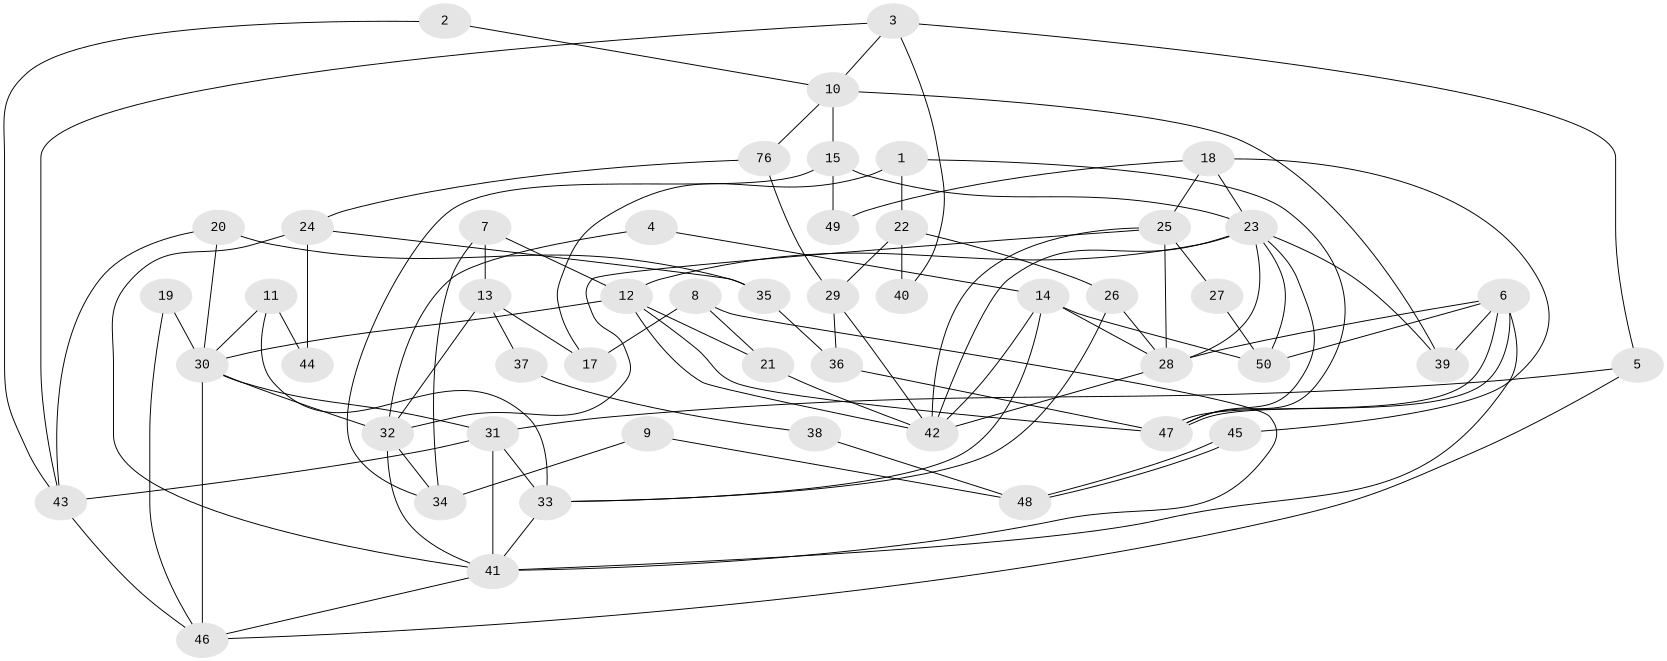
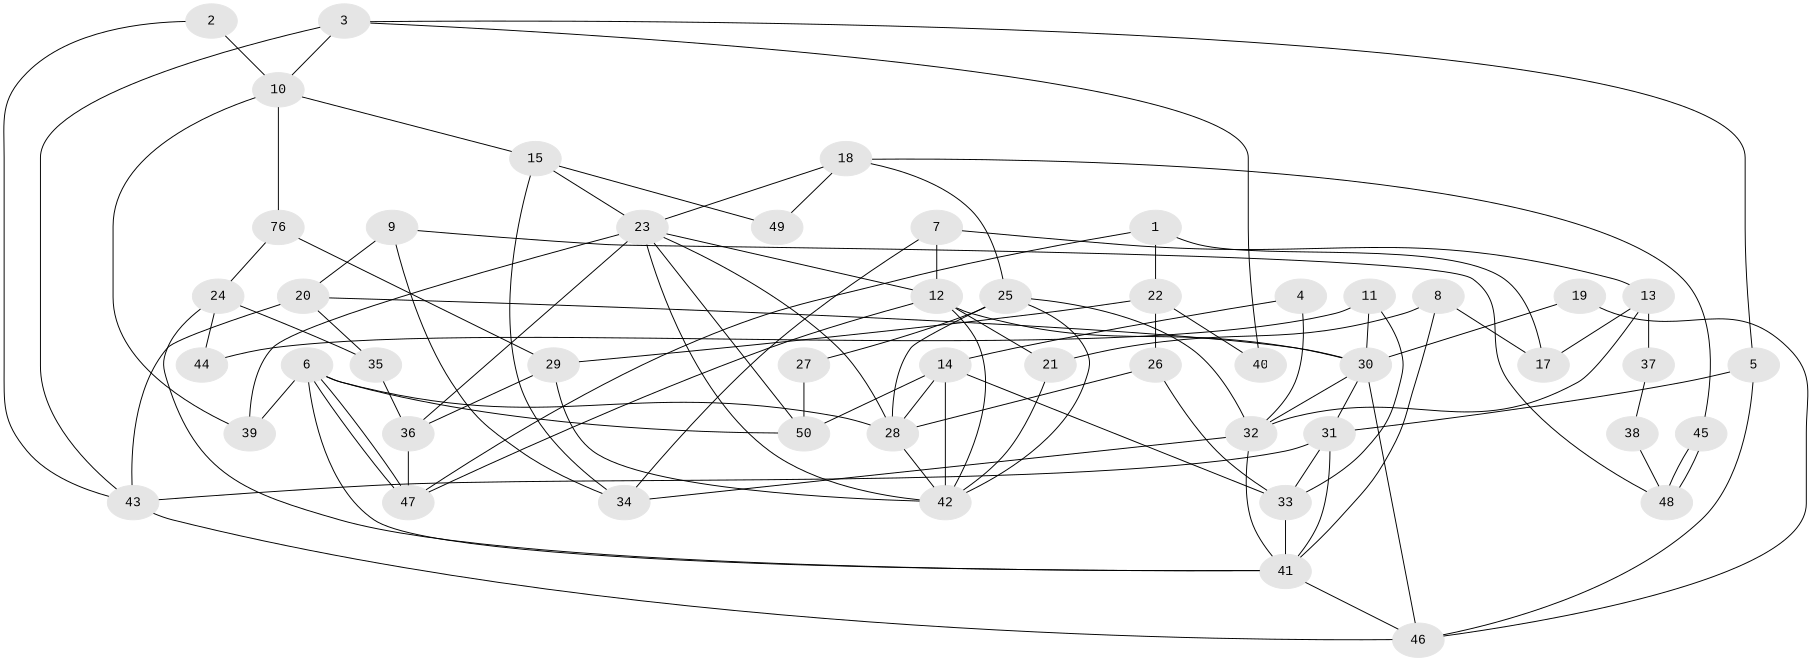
none -> (353, 258)
(1307, 367) -> (525, 331)
